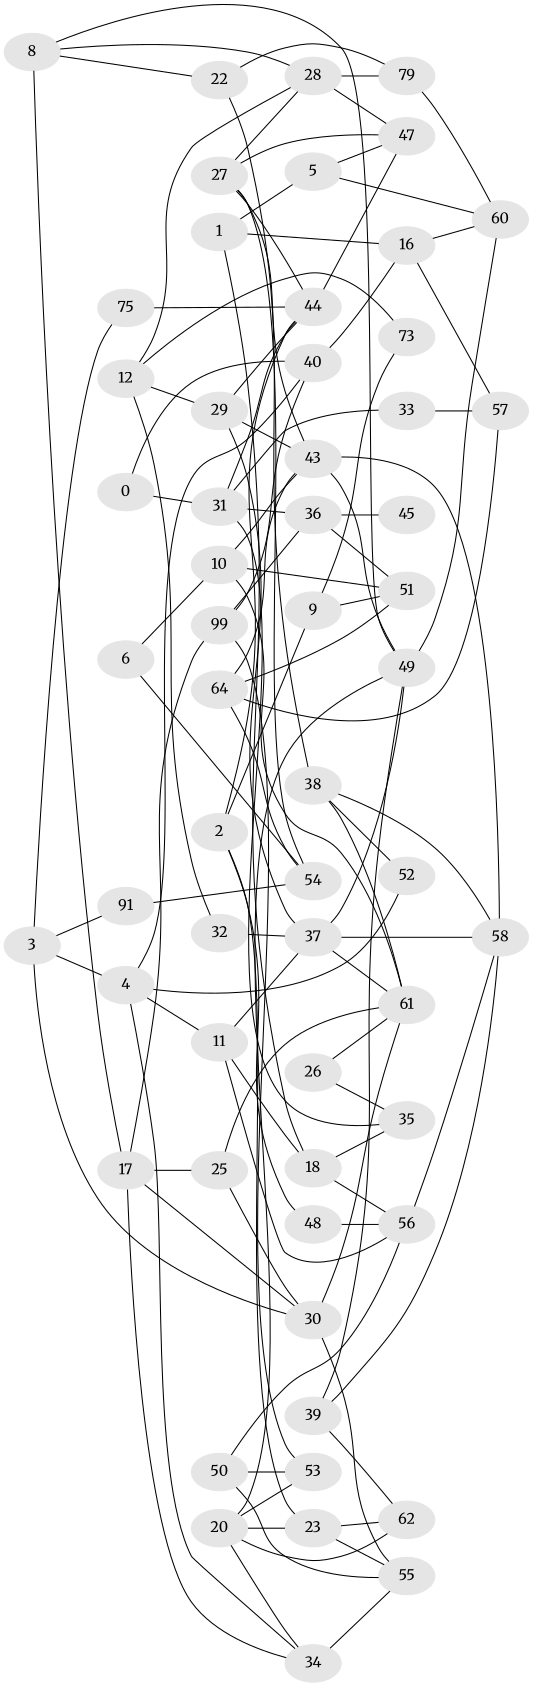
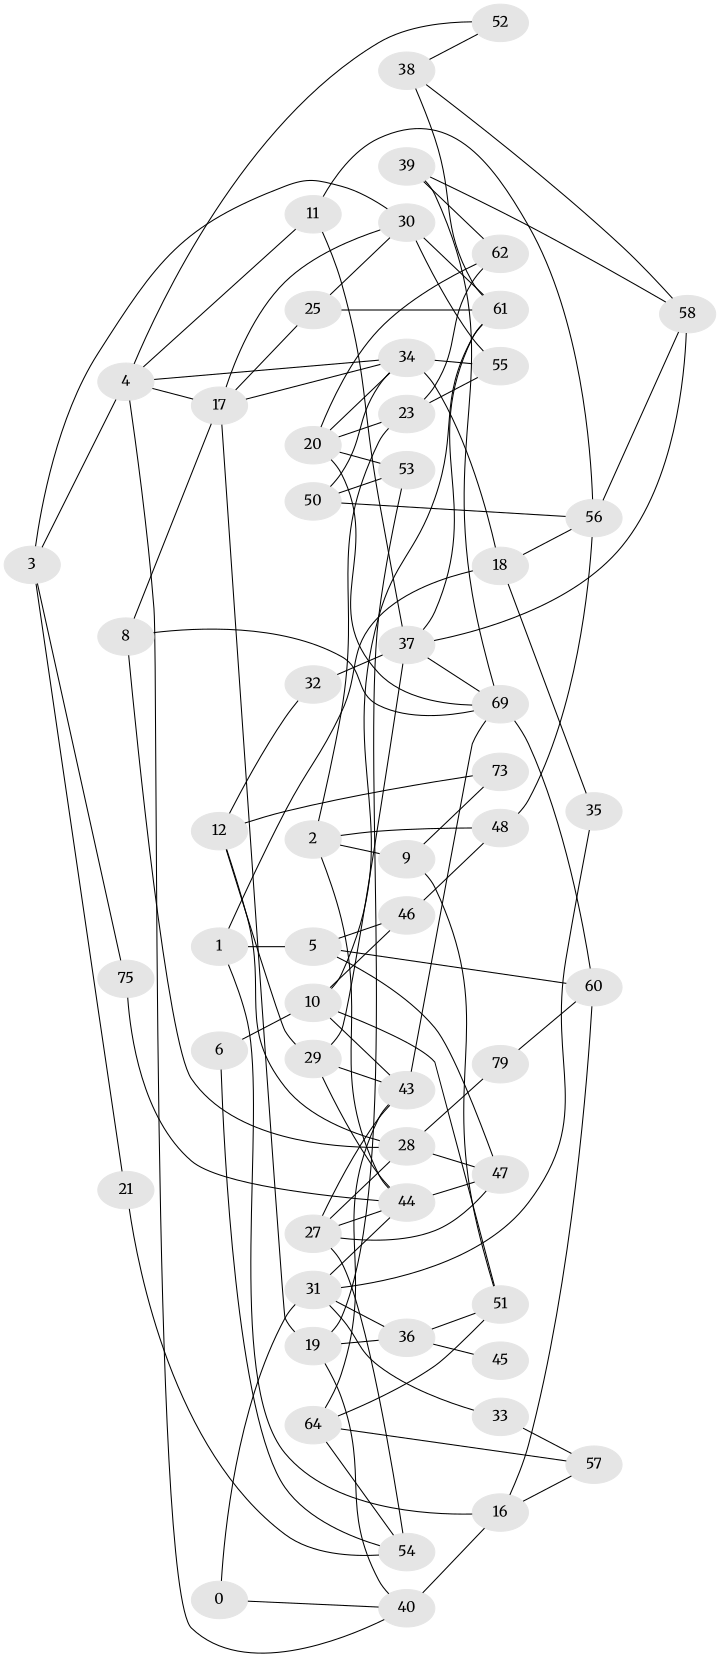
(219, 80) -> none
none -> (173, 394)
(219, 625) -> (313, 1346)
(483, 648) -> none
(407, 668) -> (500, 704)
(126, 906) -> (126, 1190)
none -> (407, 915)
(313, 1073) -> none
(268, 1111) -> (472, 465)
(307, 1567) -> (357, 439)
